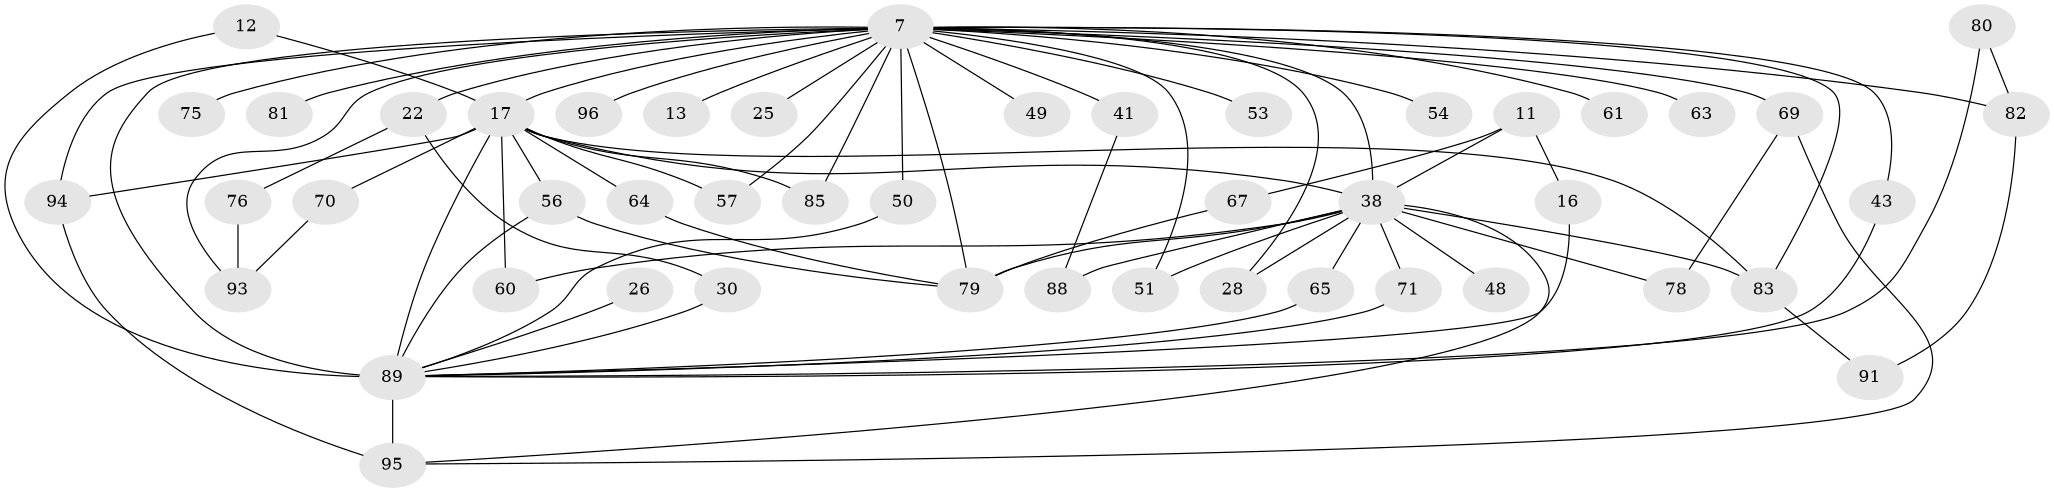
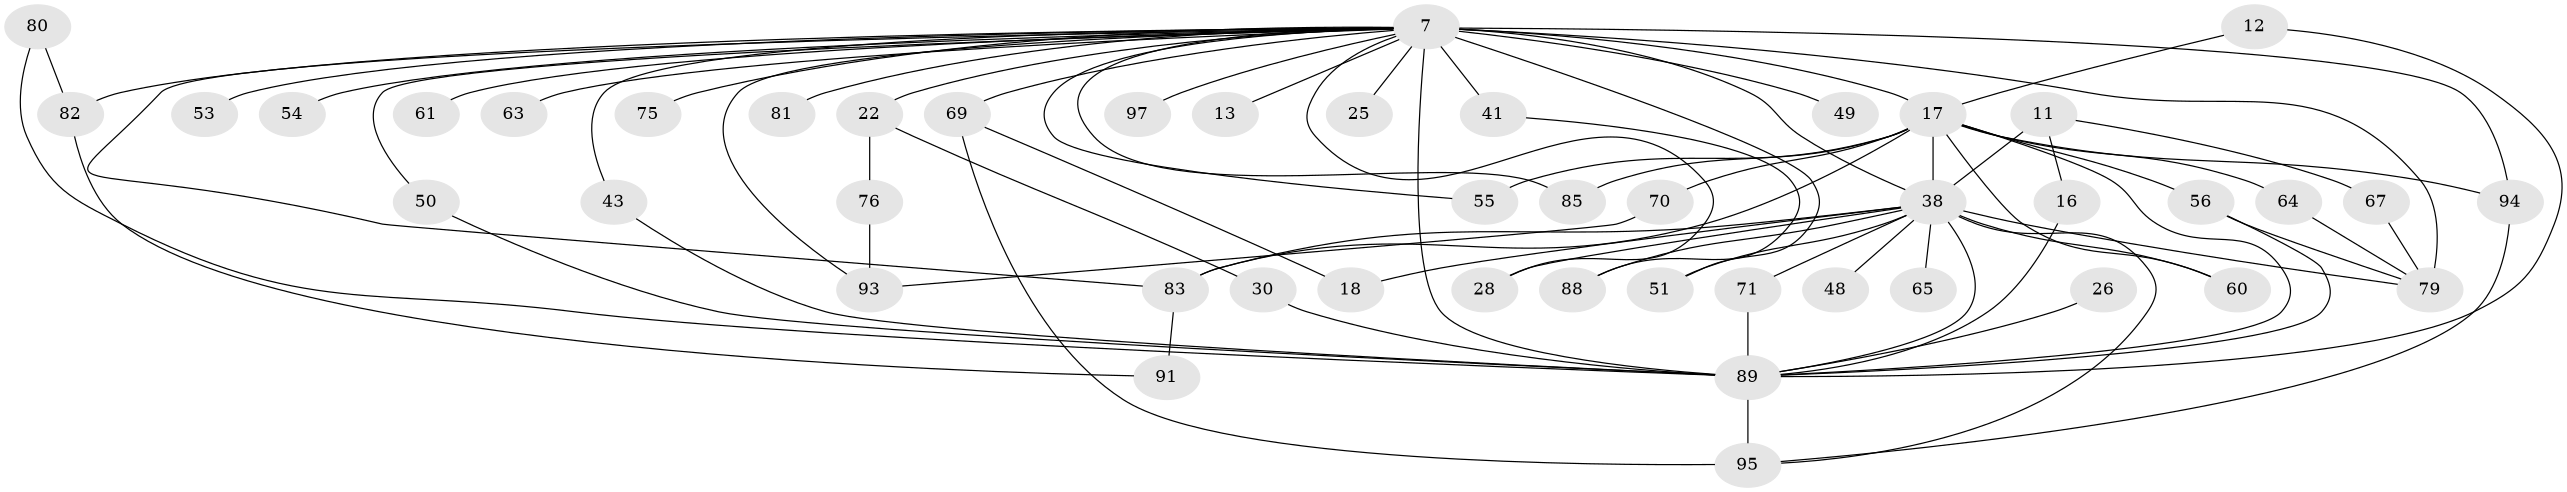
(589, 114) -> (1138, 114)
(728, 202) -> (1485, 202)
(1677, 290) -> (1351, 290)
(863, 357) -> (1957, 321)
